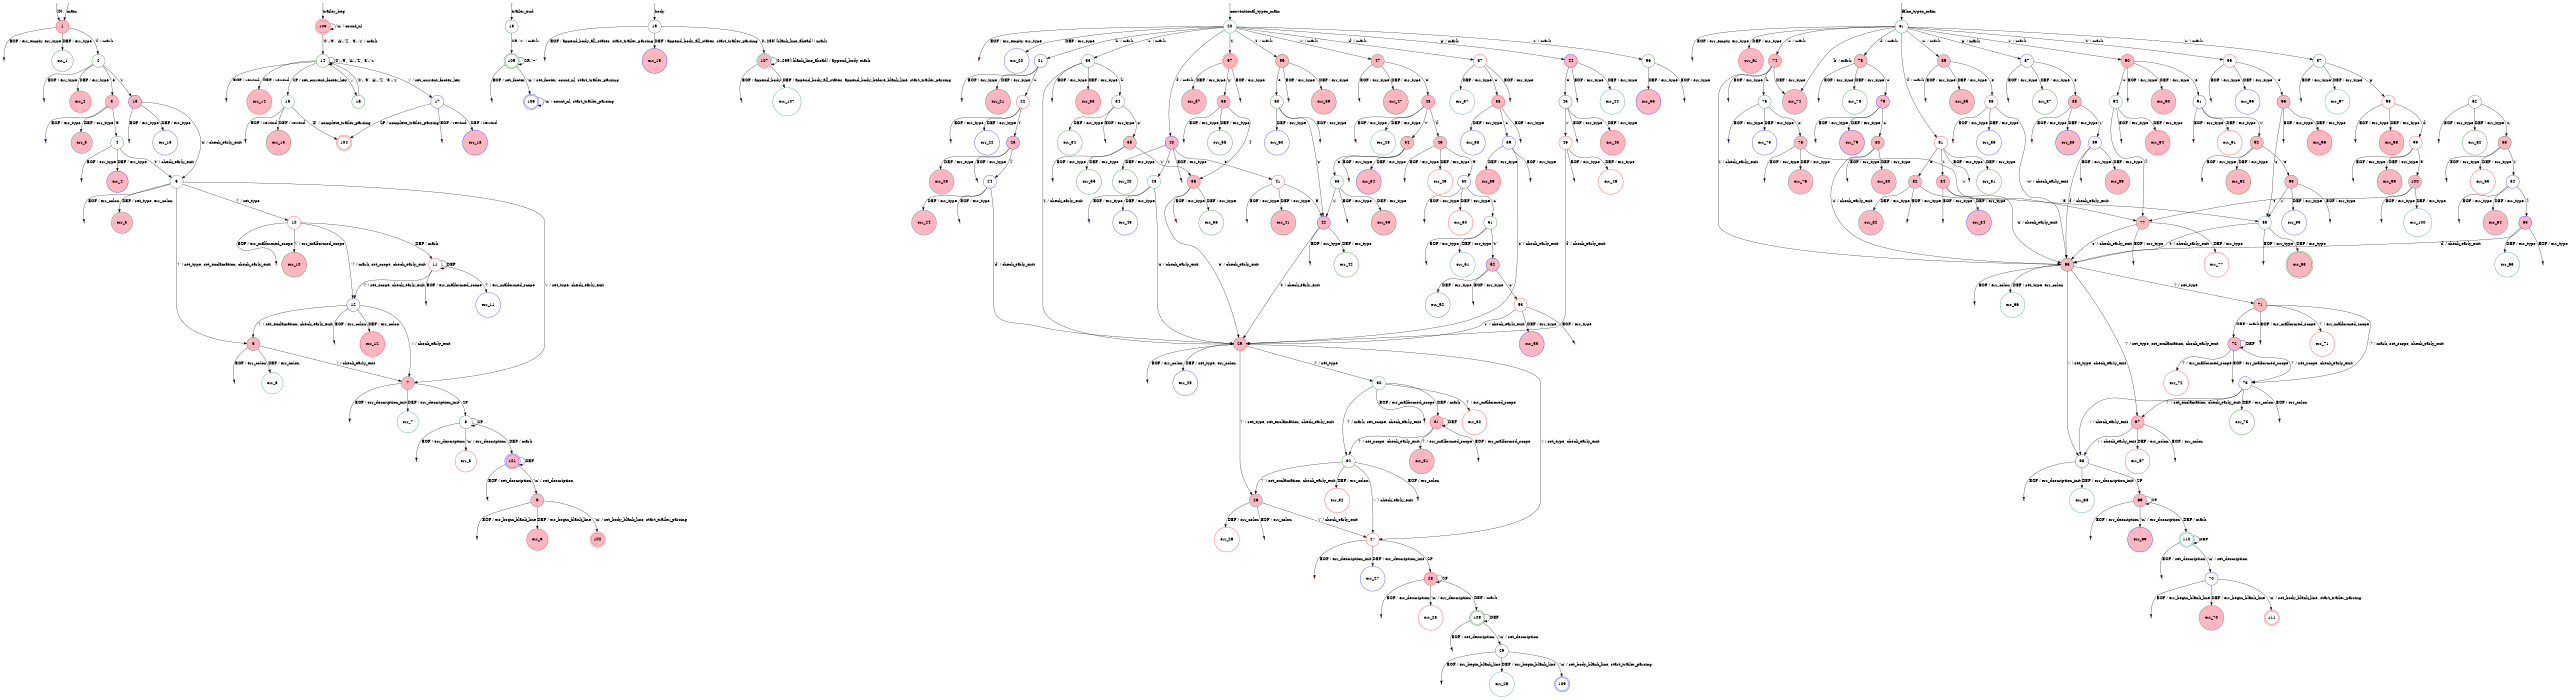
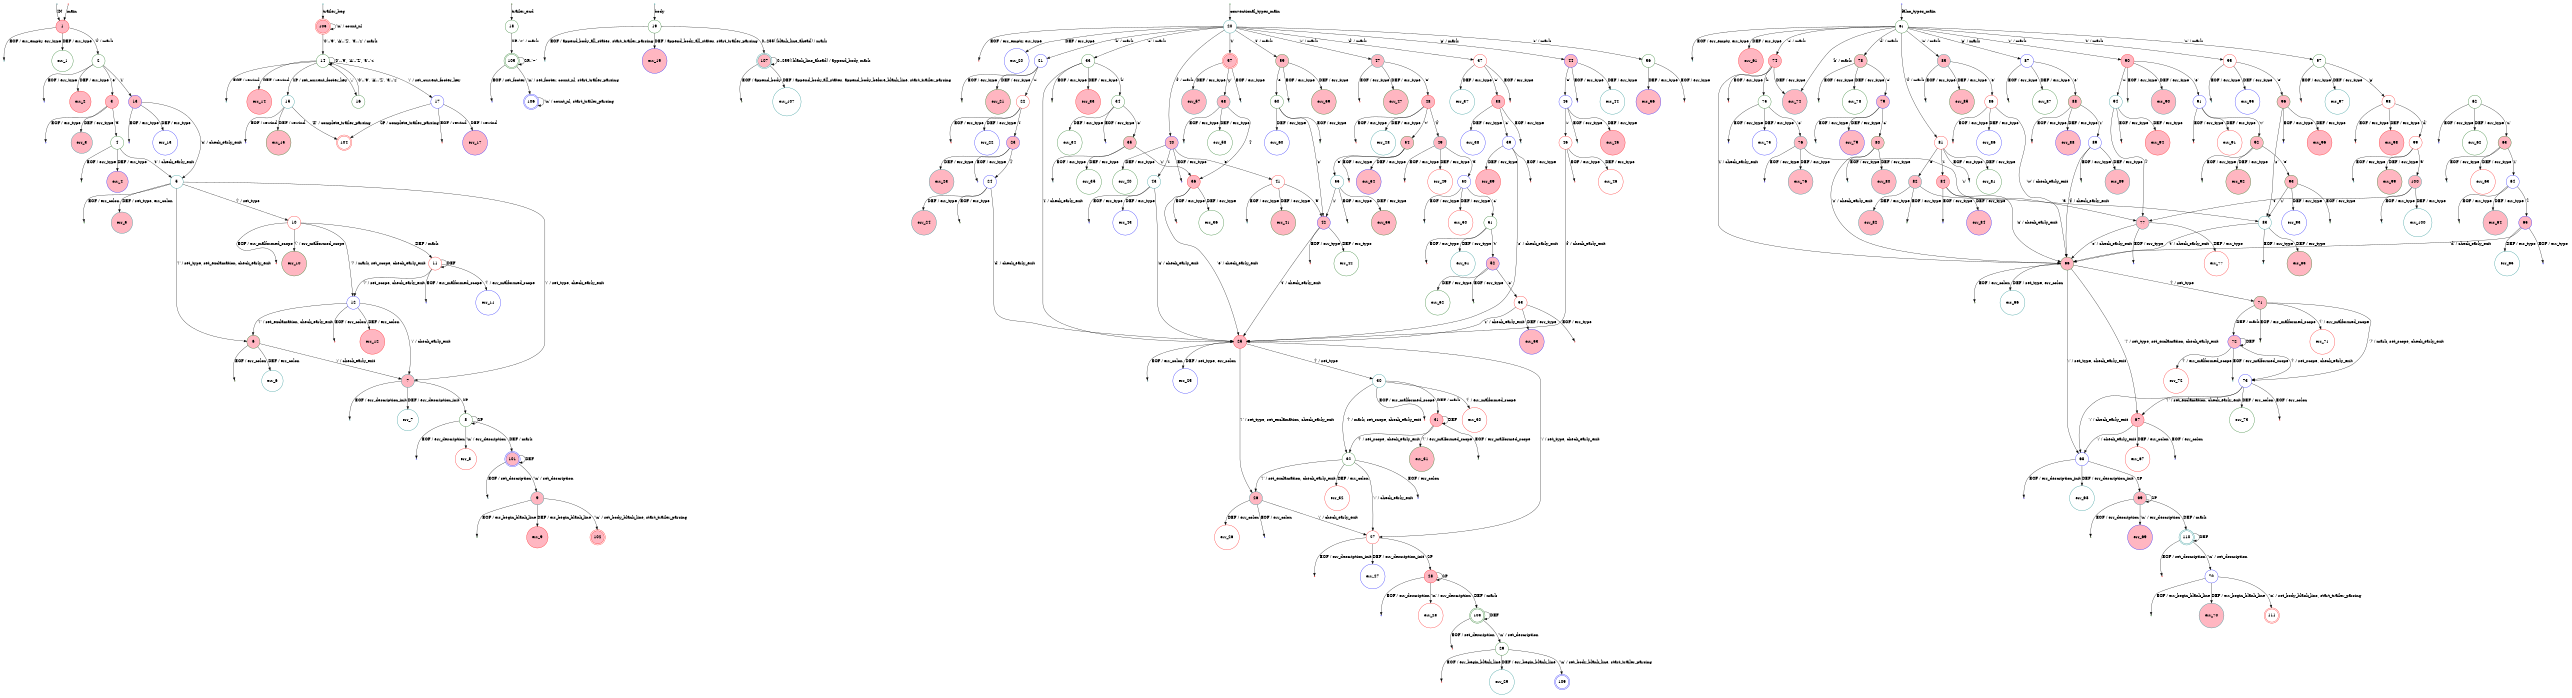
(475, 143) -> (475, 143)
(2299, 265) -> (2299, 264)
